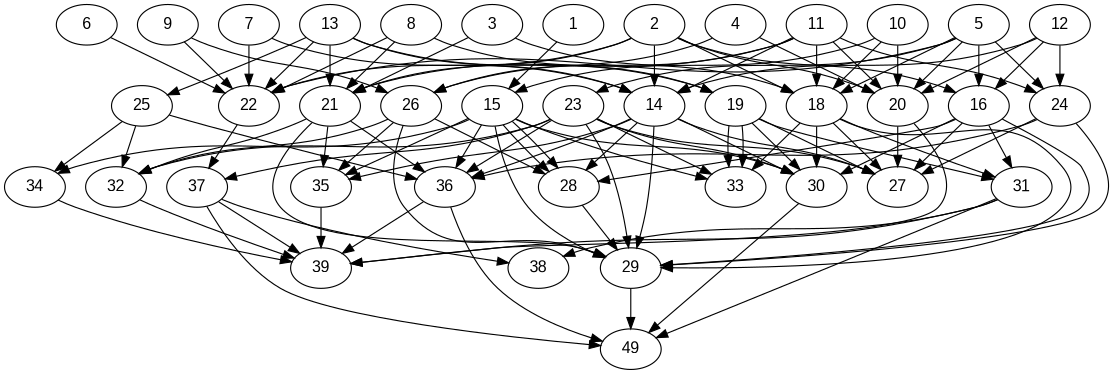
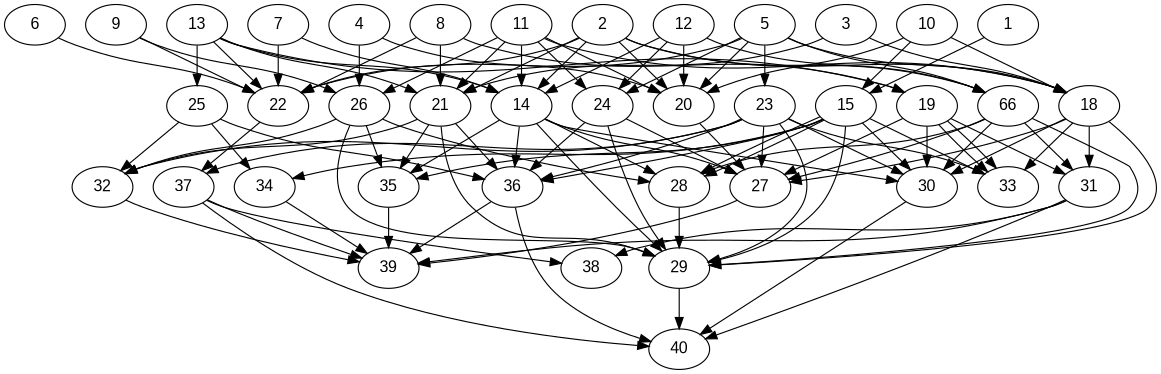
(979, 106) -> (1008, 106)
(699, 240) -> (616, 234)
(631, 349) -> (679, 349)
